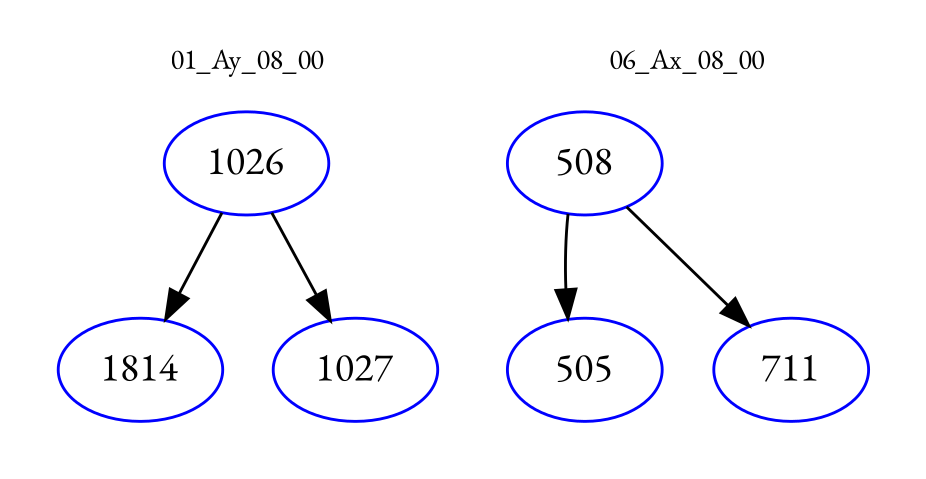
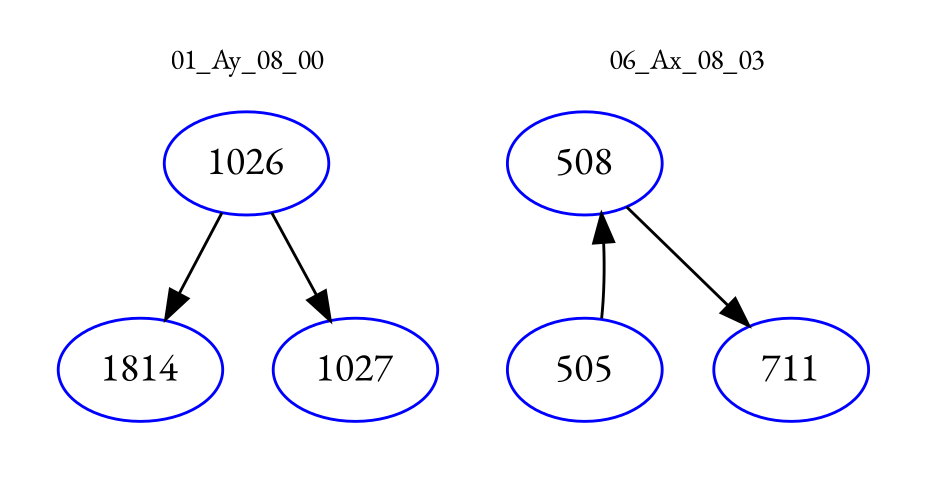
(688, 62) -> (688, 62)
(566, 252) -> (604, 281)
